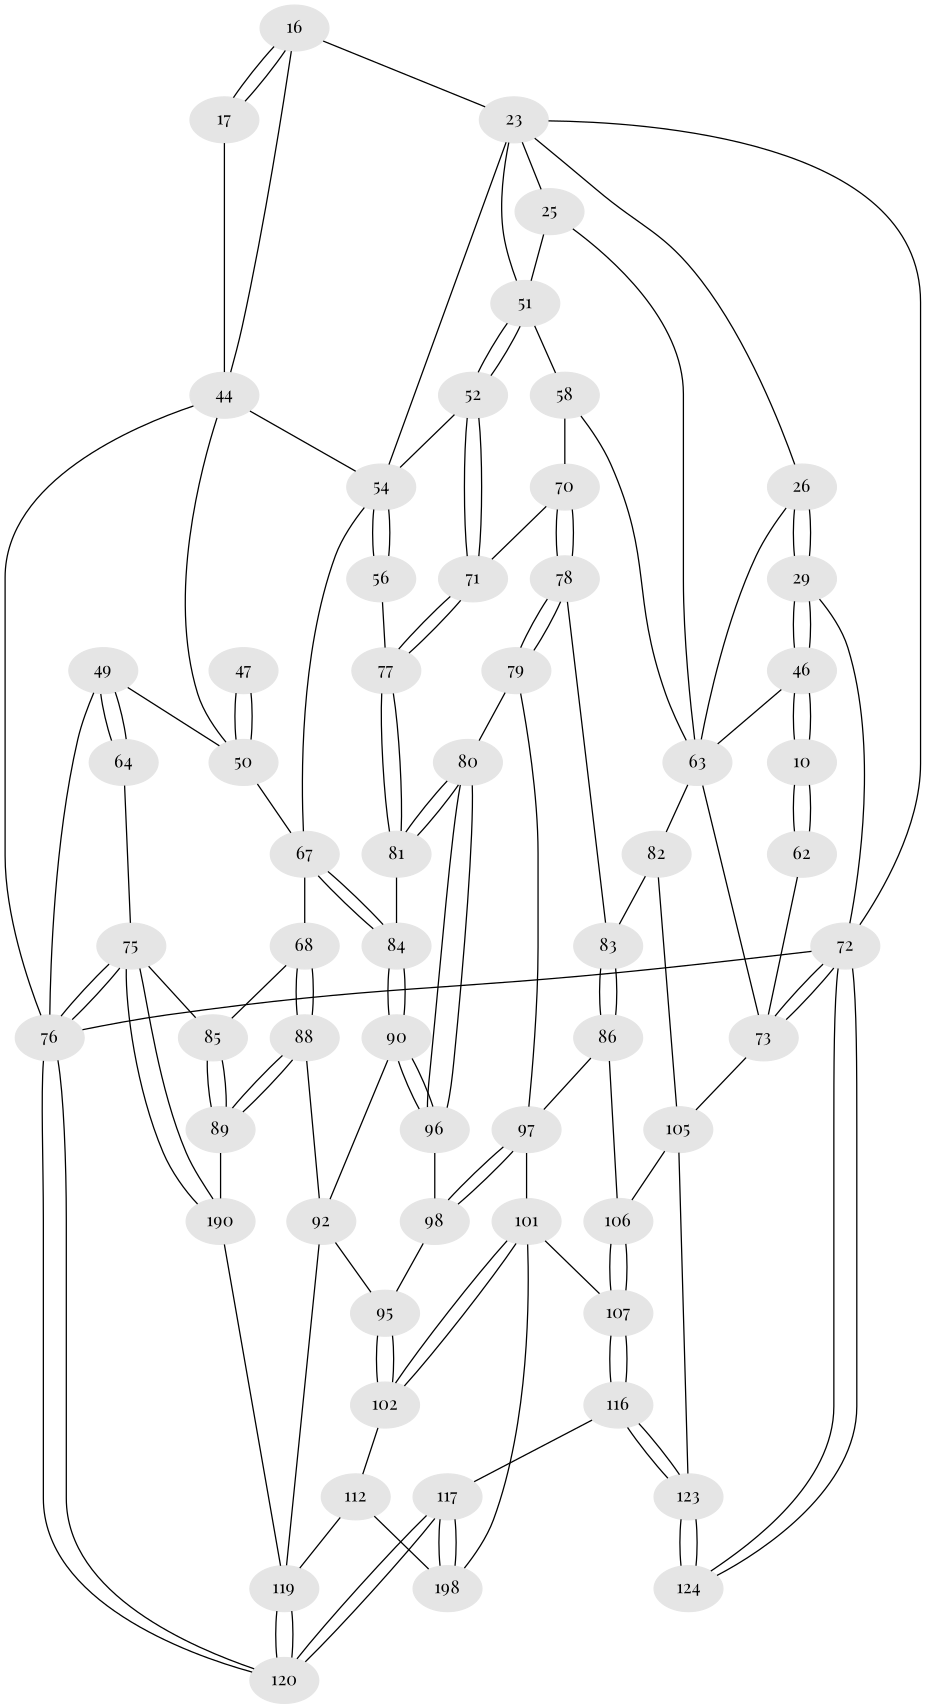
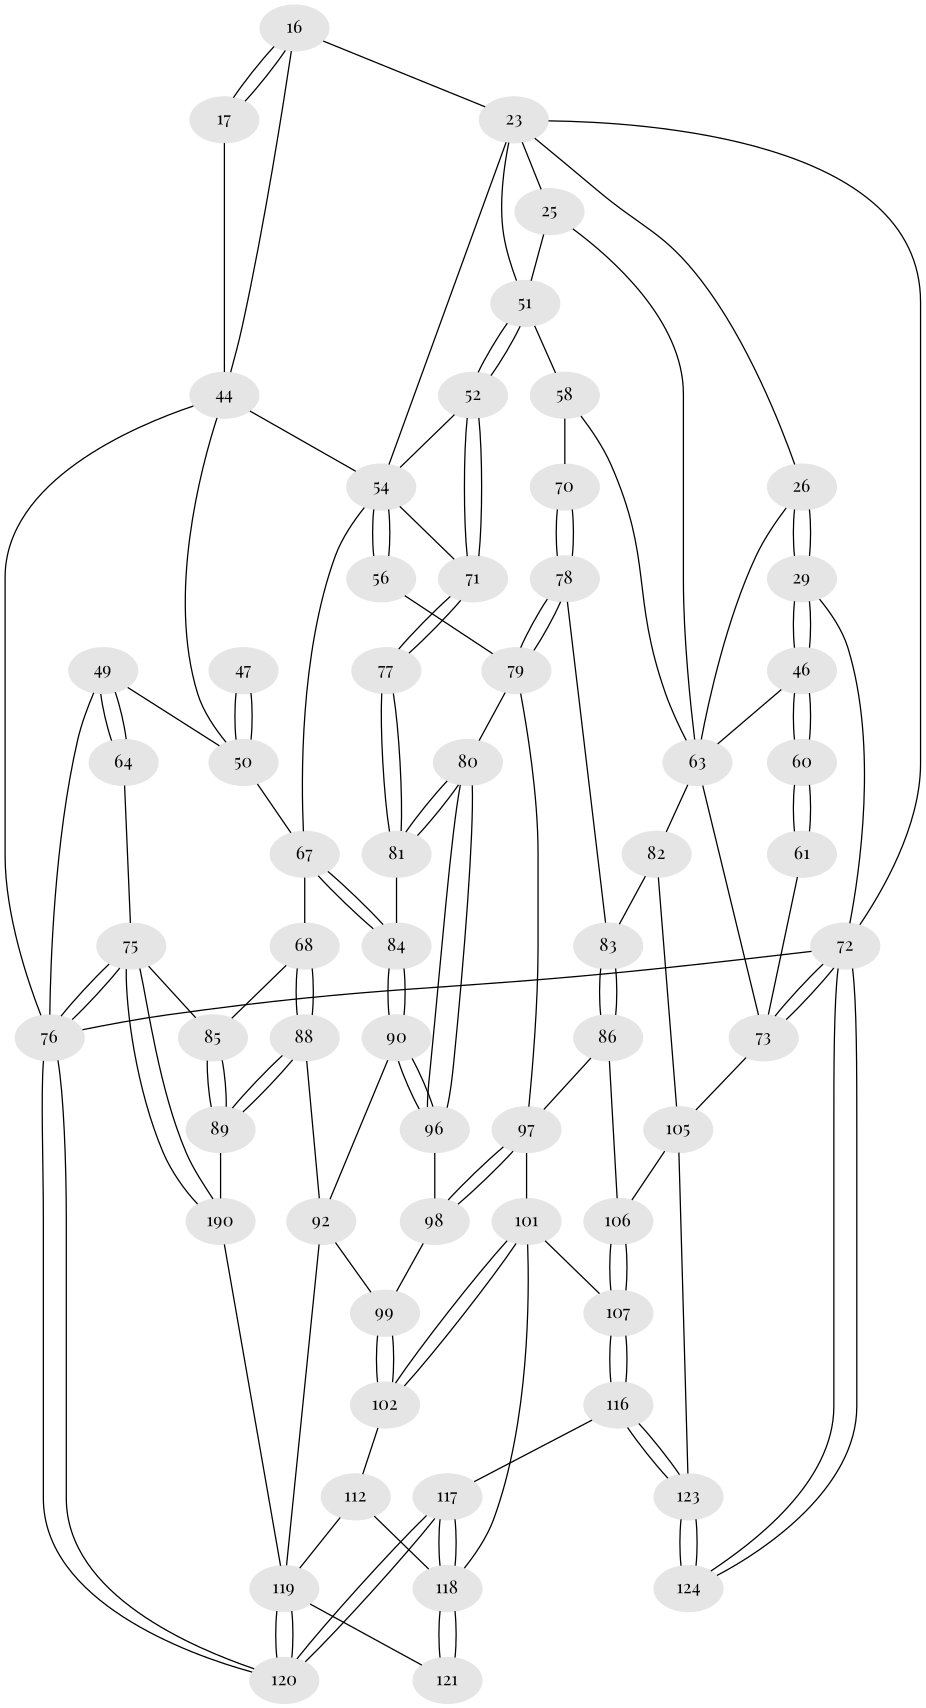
(519, 533) -> (427, 533)
(384, 625) -> (451, 626)
(802, 762) -> (802, 762)
(802, 854) -> (802, 854)
(385, 1313) -> (385, 1313)
(448, 1589) -> (448, 1589)
none -> (448, 1680)
